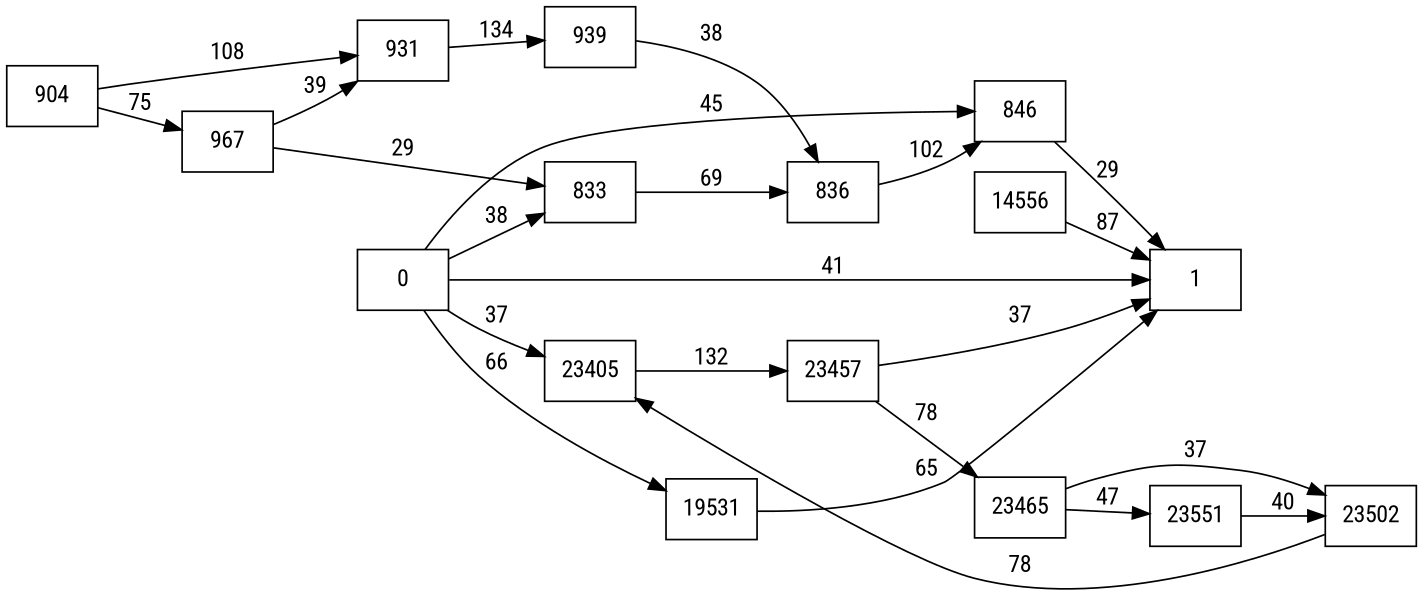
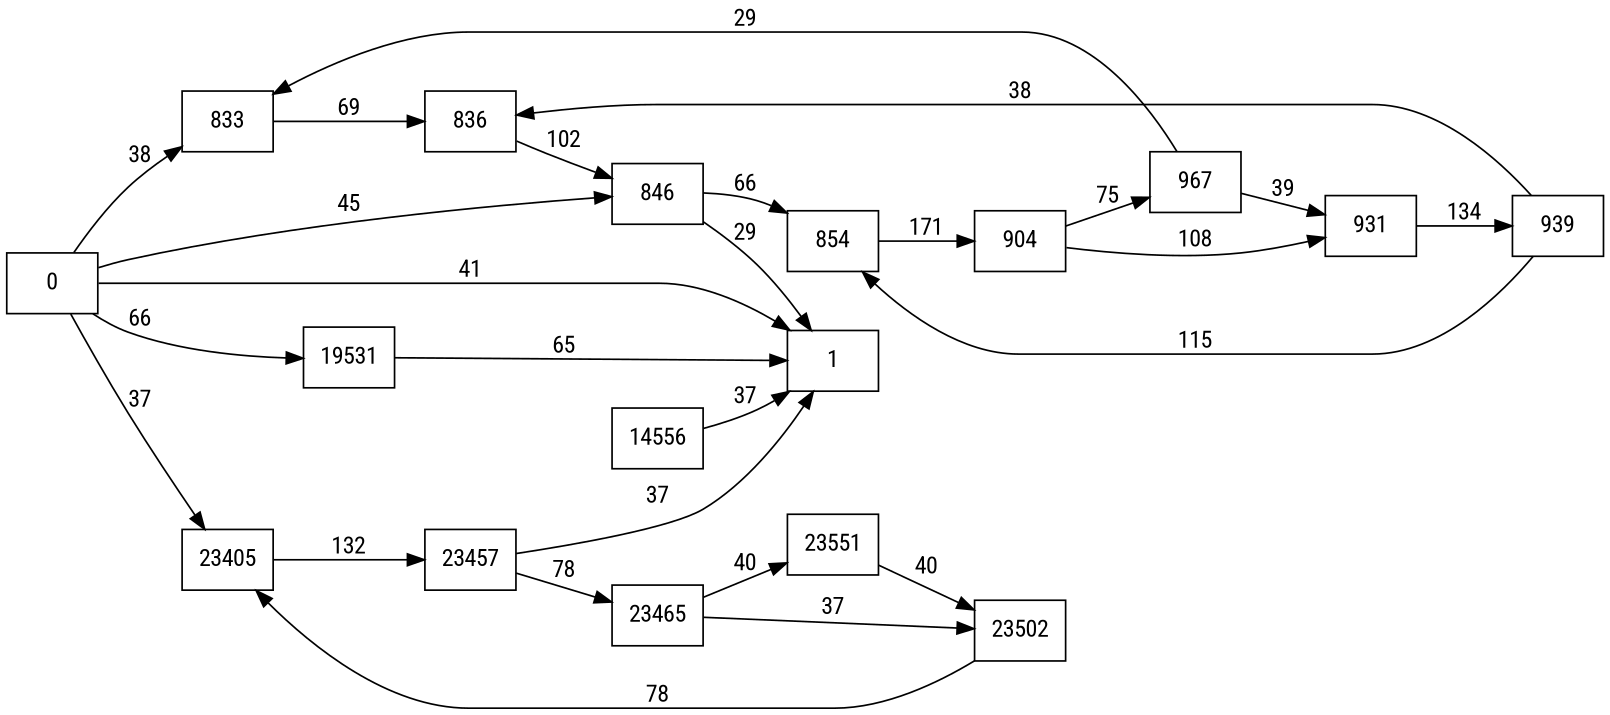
(1108, 223) -> (745, 397)
none -> (833, 241)
(1108, 498) -> (745, 564)
